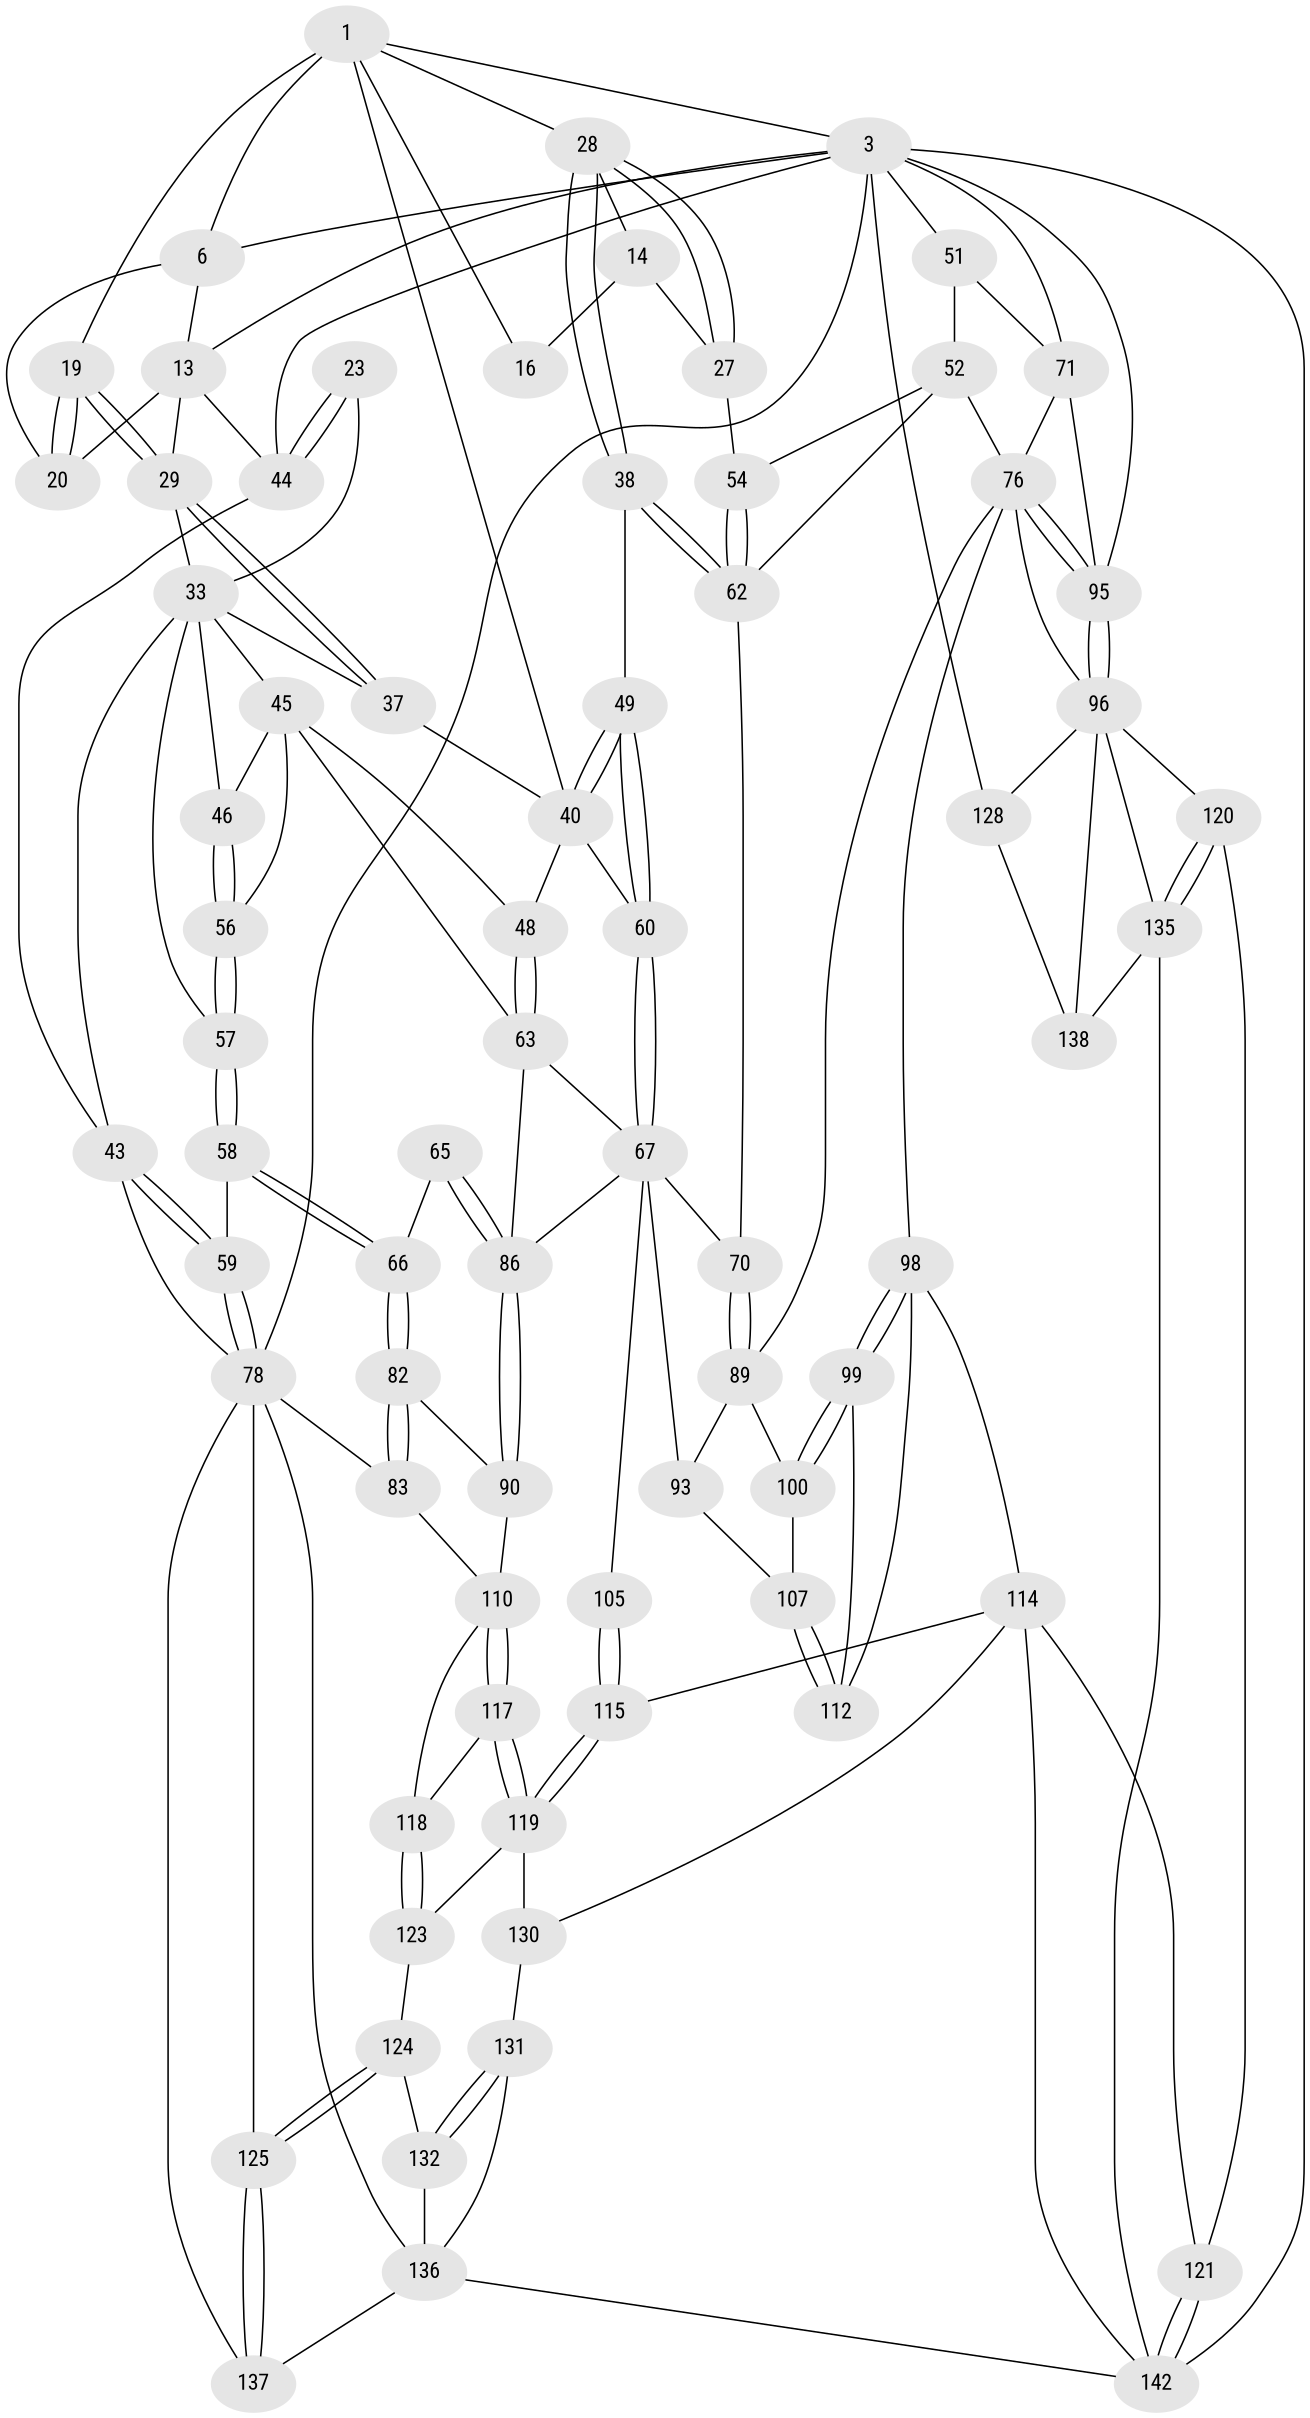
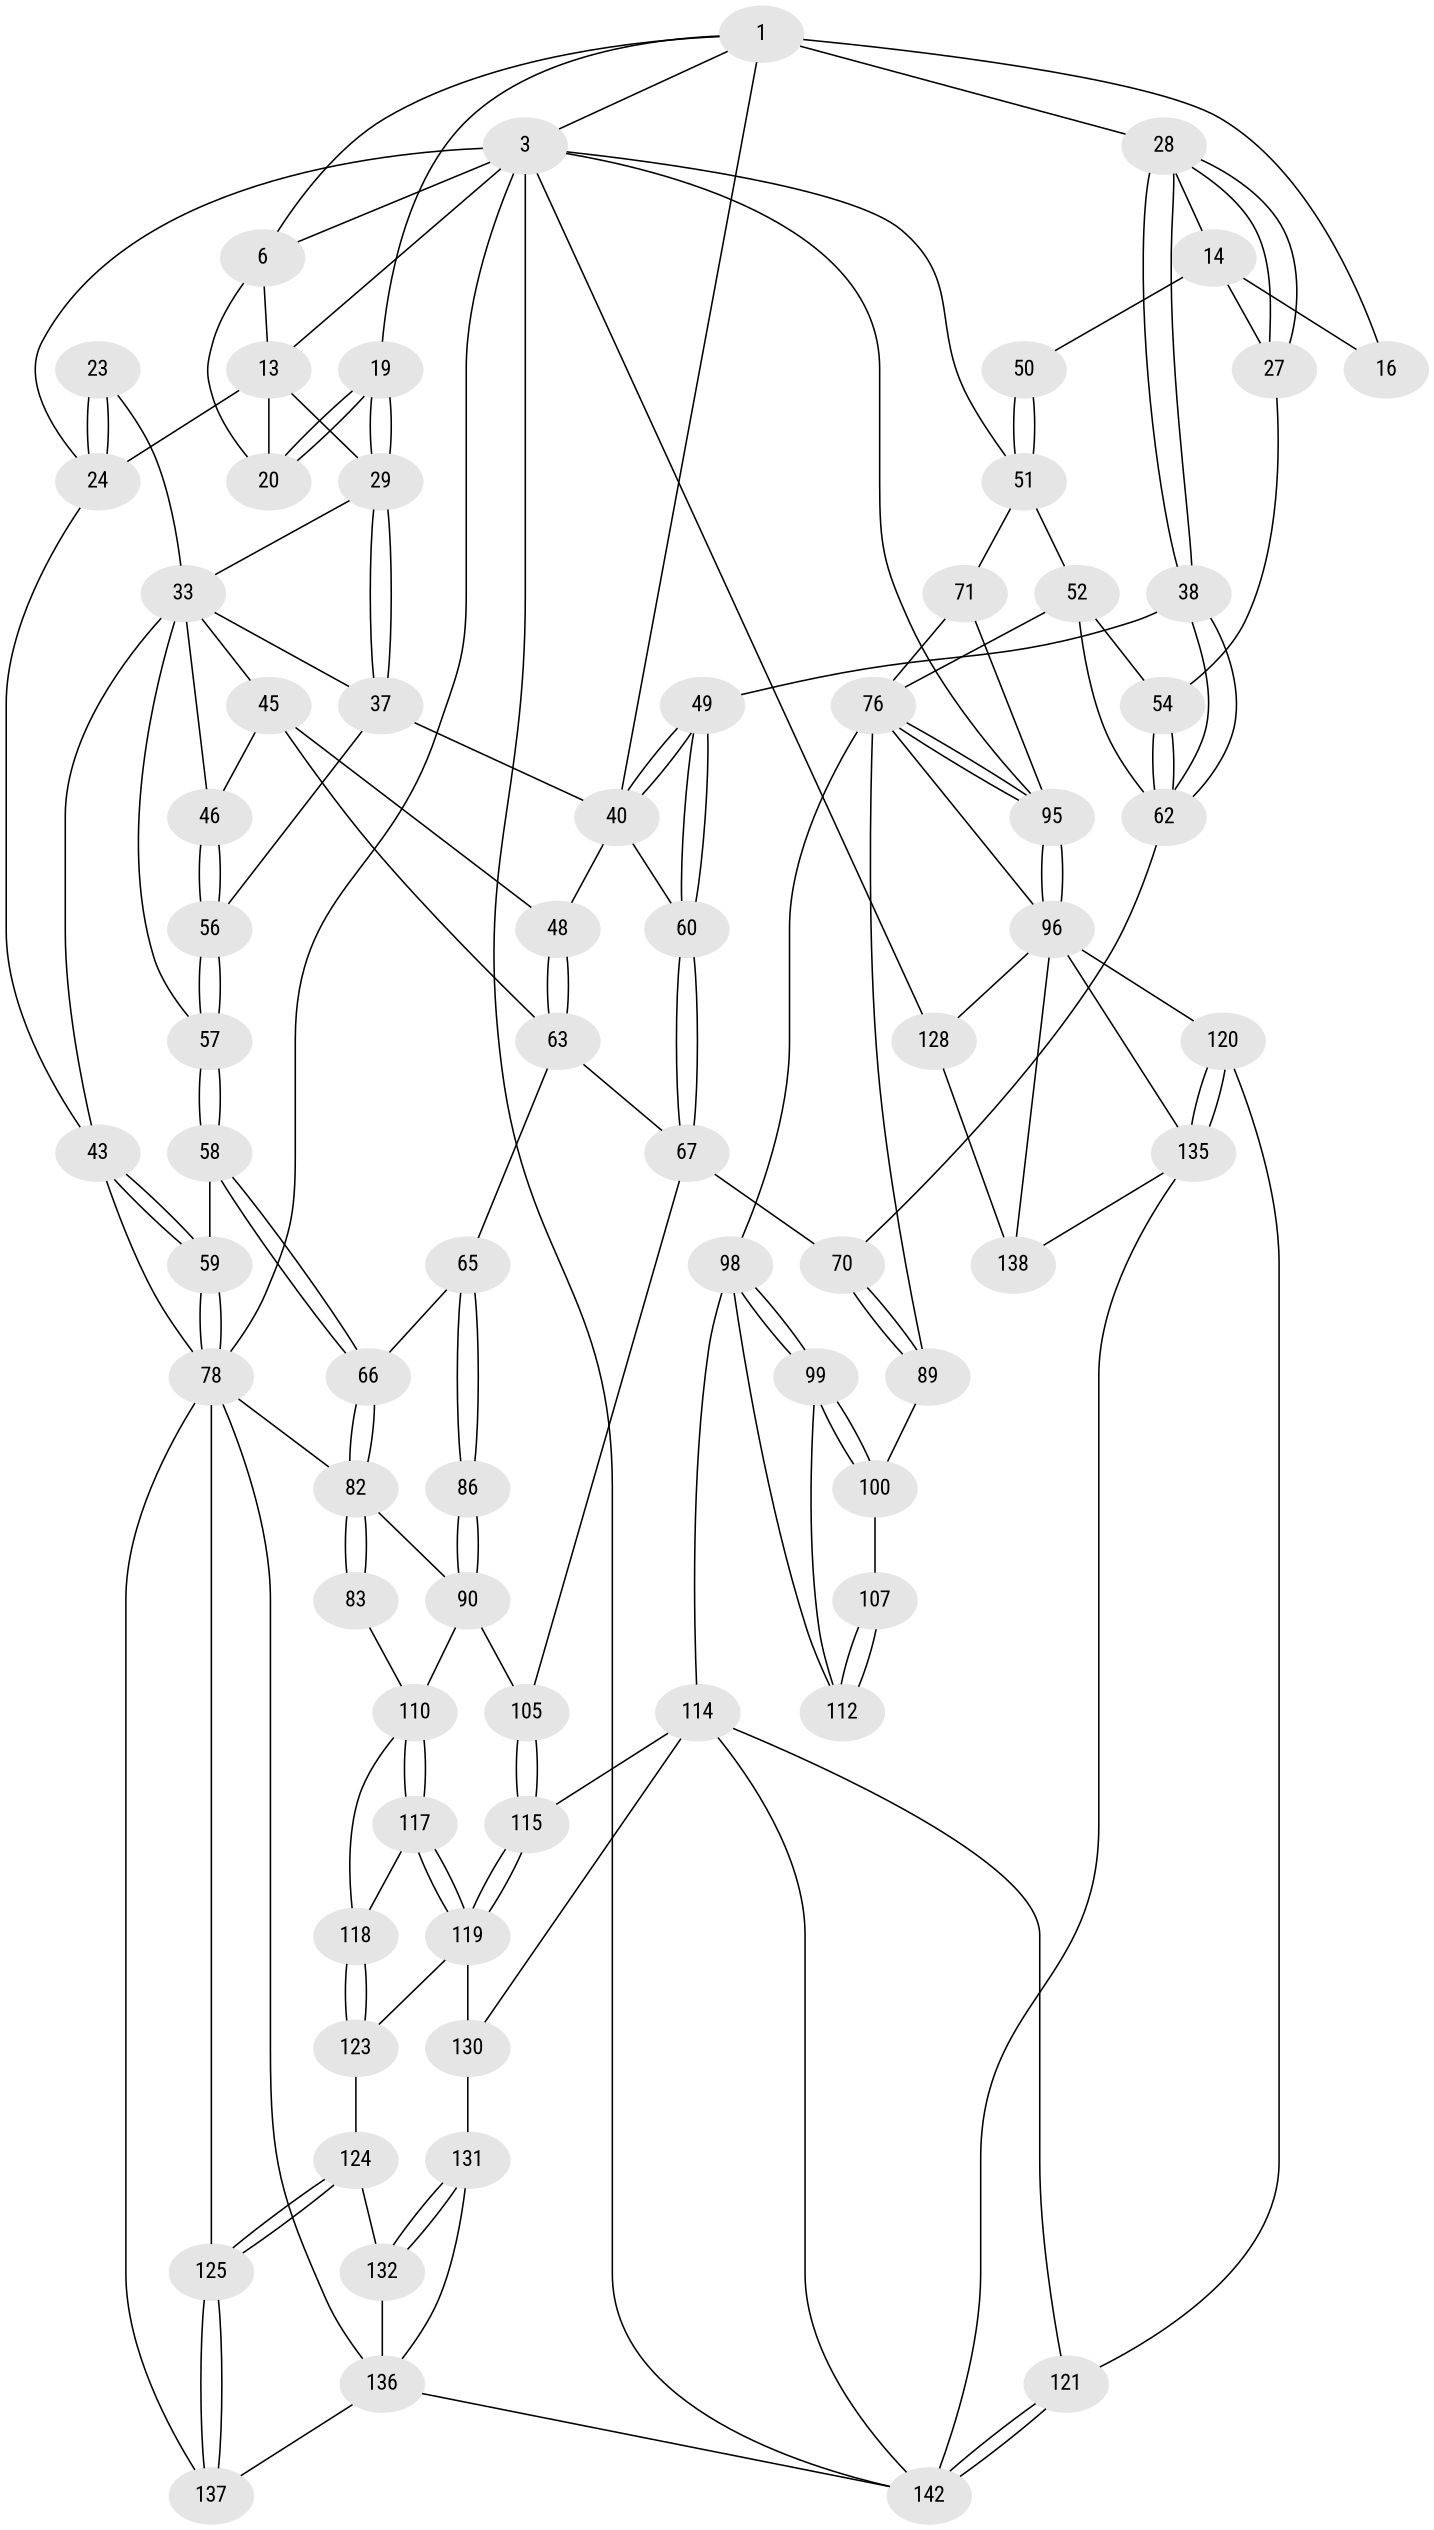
(1009, 229) -> none
none -> (1024, 370)
(282, 482) -> (98, 482)
(283, 824) -> (295, 818)
(518, 1153) -> (509, 1162)
(578, 1209) -> none
(326, 1433) -> (284, 1433)
(681, 1489) -> none
none -> (497, 1657)
